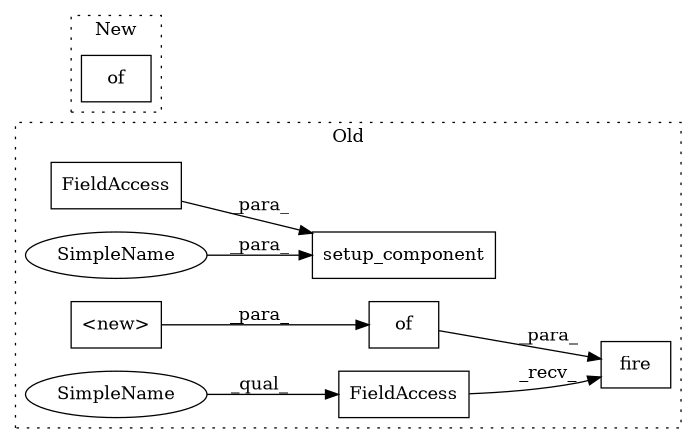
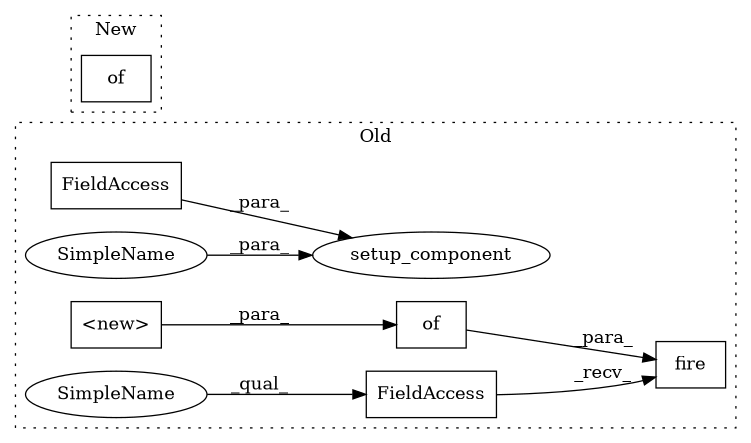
(404, 255) -> (431, 255)
